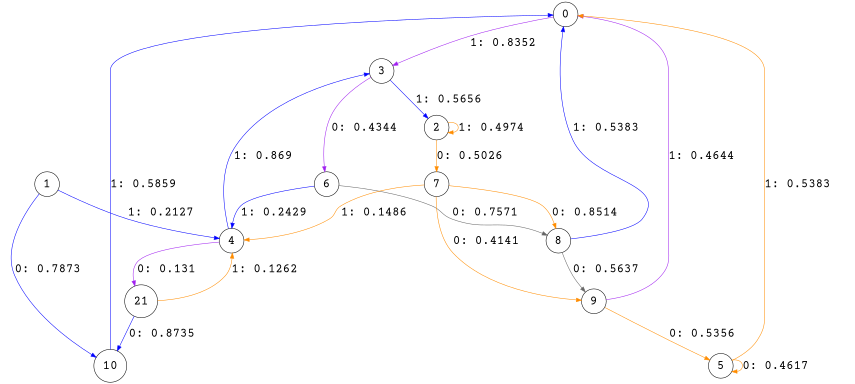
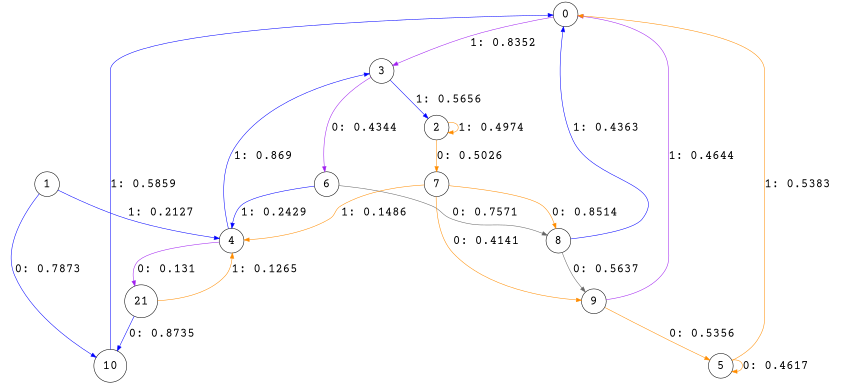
(617, 128) -> (617, 128)
(276, 269) -> (276, 269)
